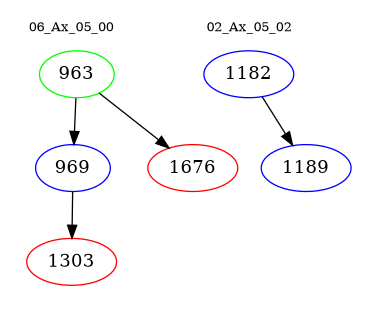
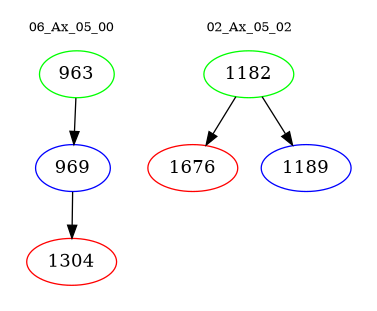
(249, 74) -> (249, 74)
(118, 108) -> (224, 115)
(72, 262) -> (72, 262)
